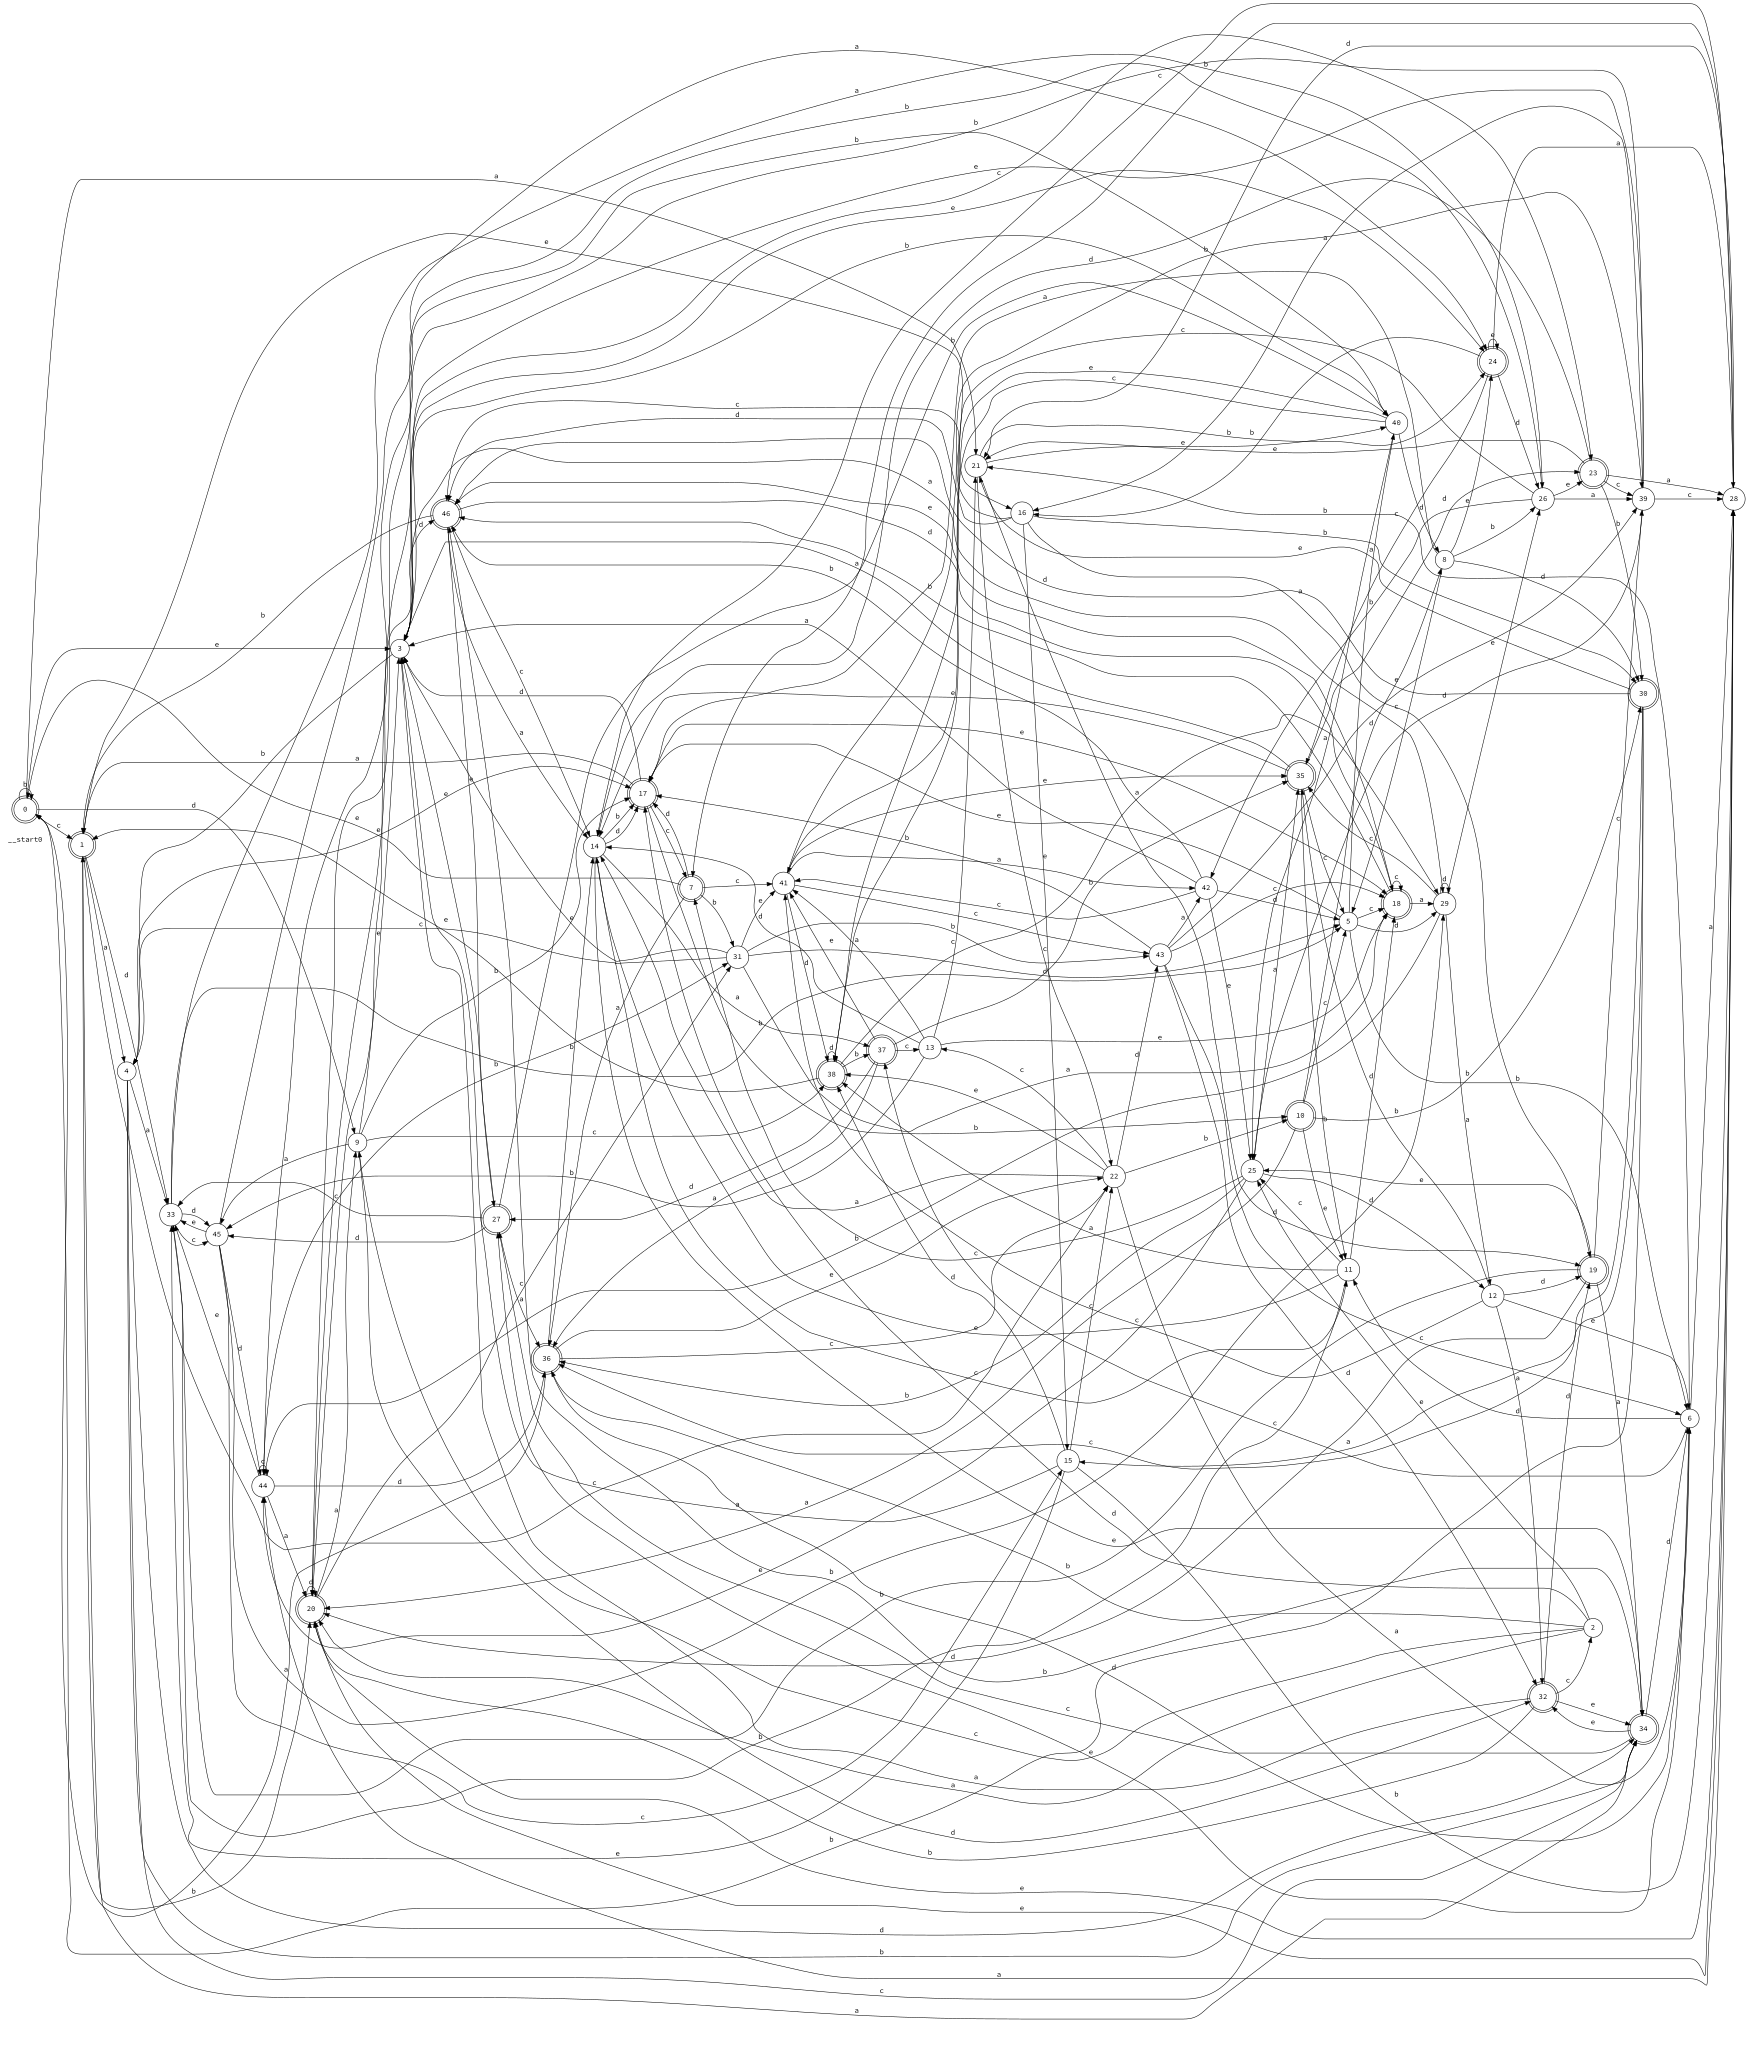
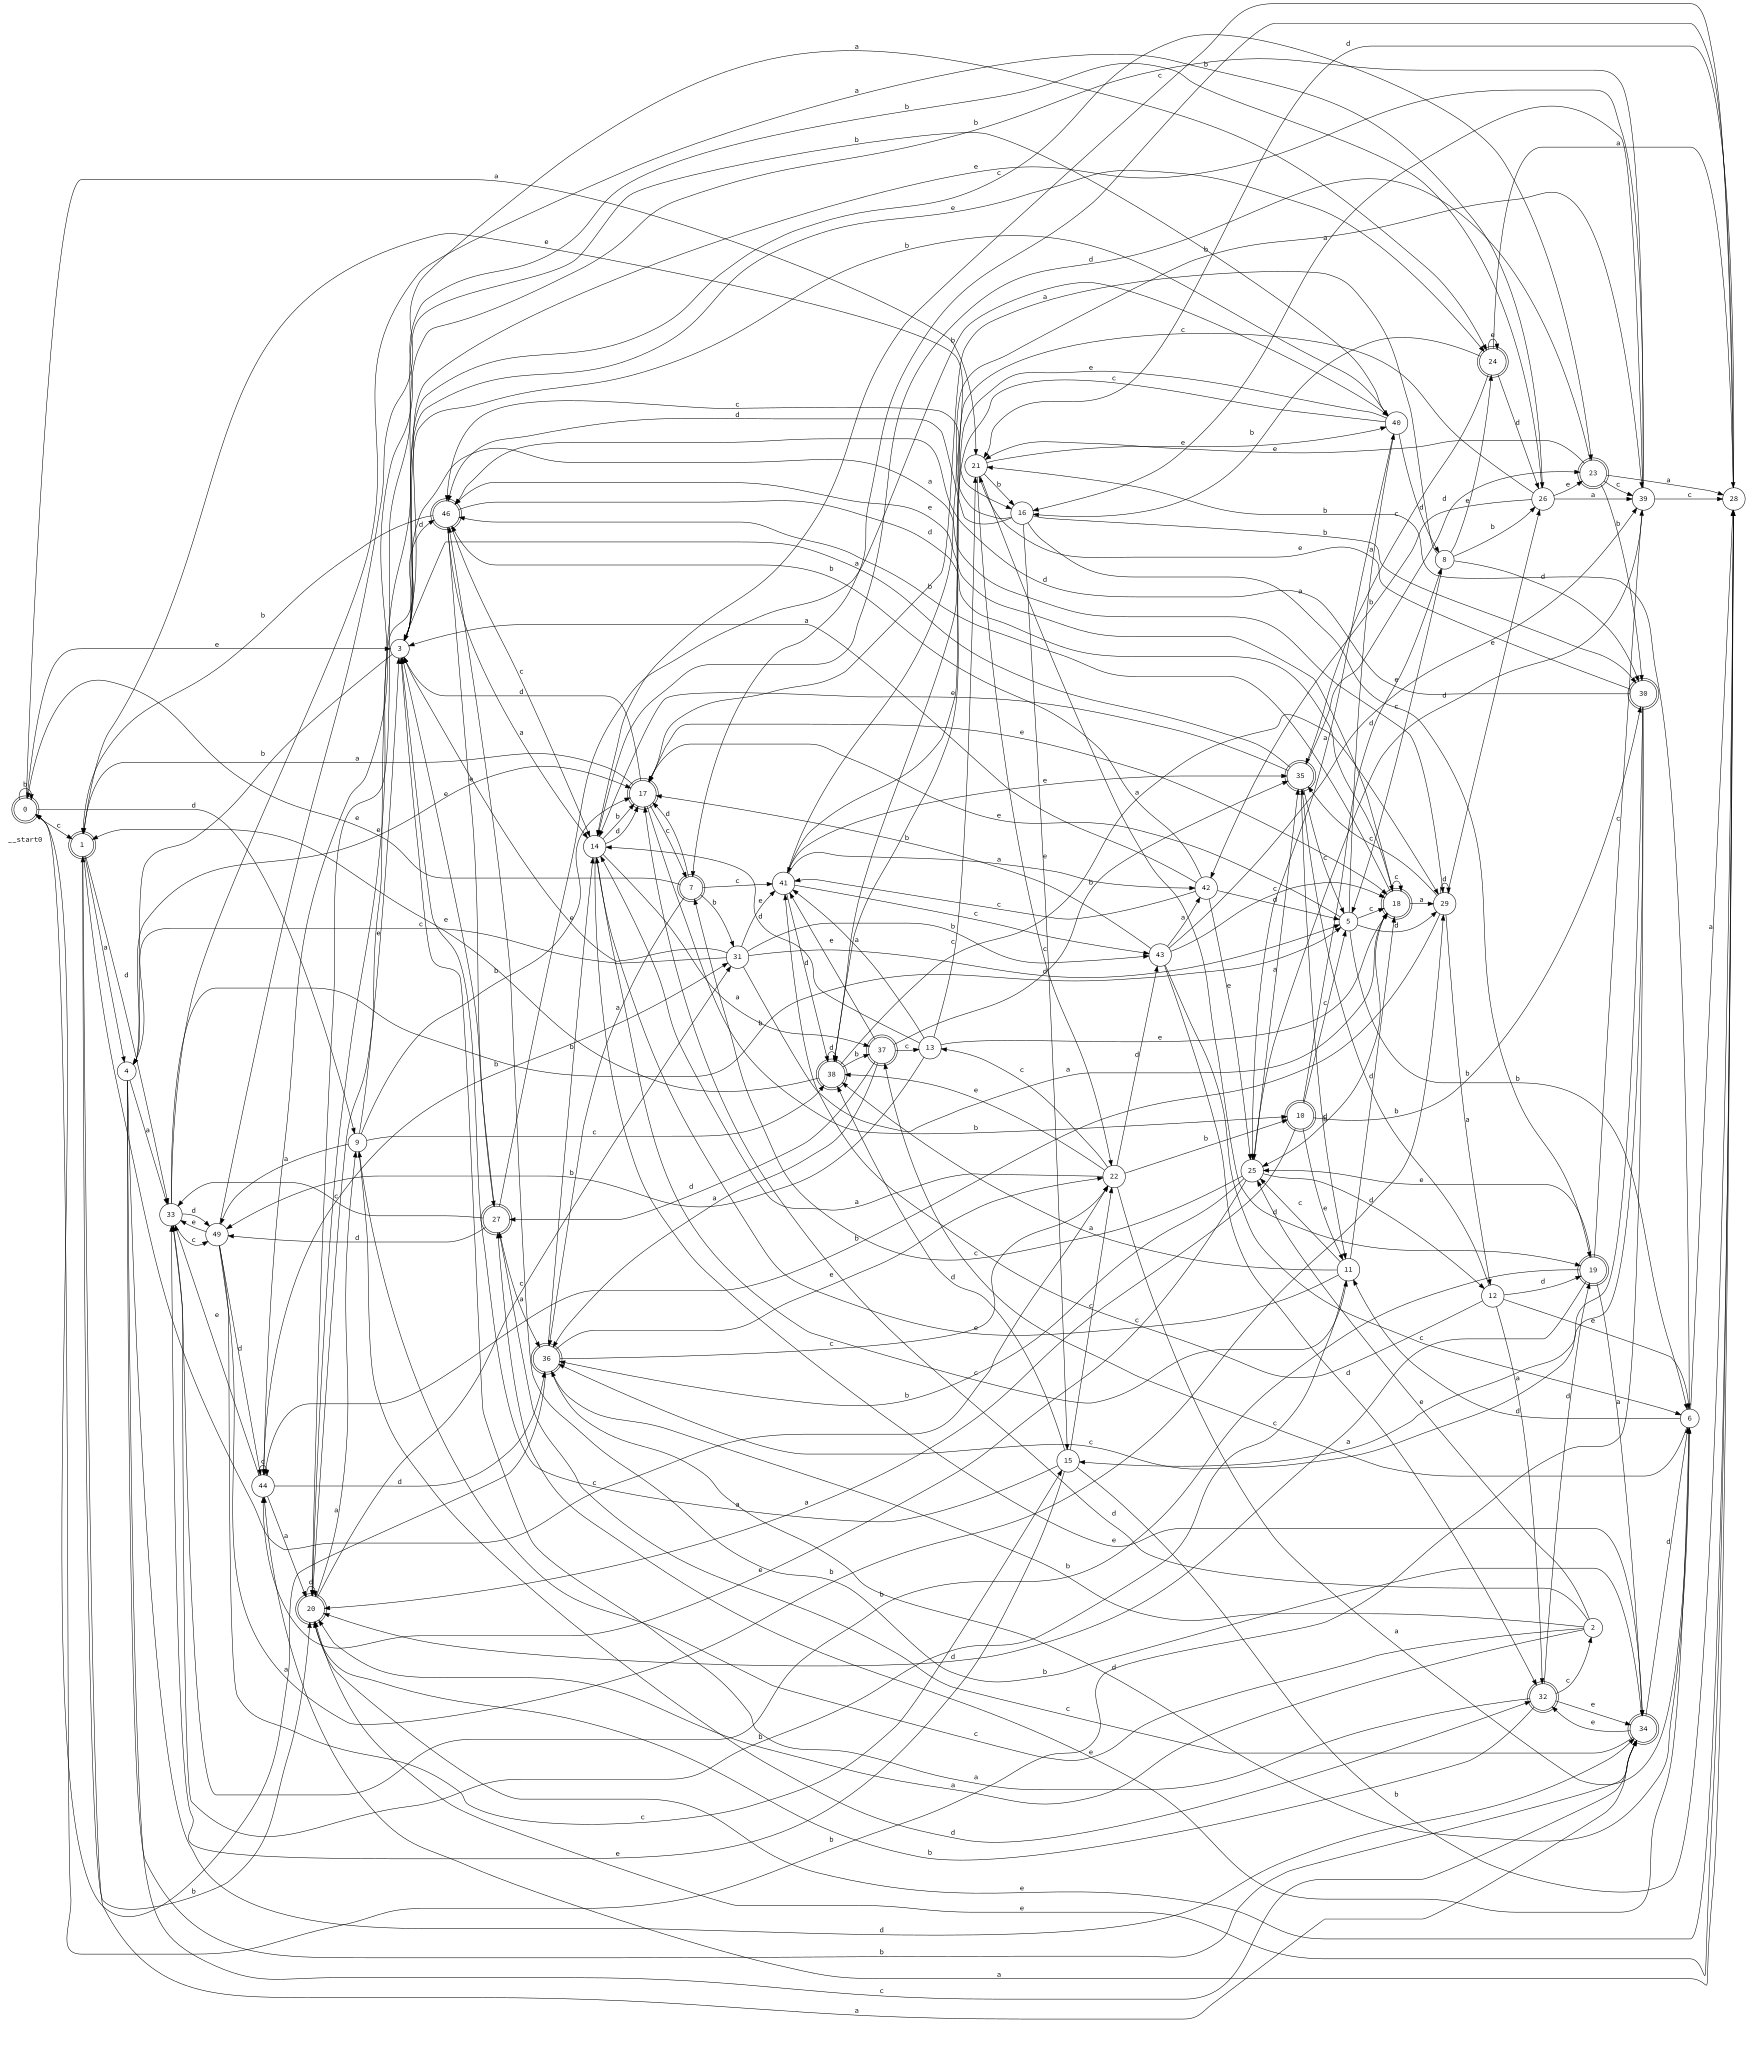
(1236, 437) -> (997, 488)
none -> (1369, 1059)
(217, 1235) -> (217, 1235)
